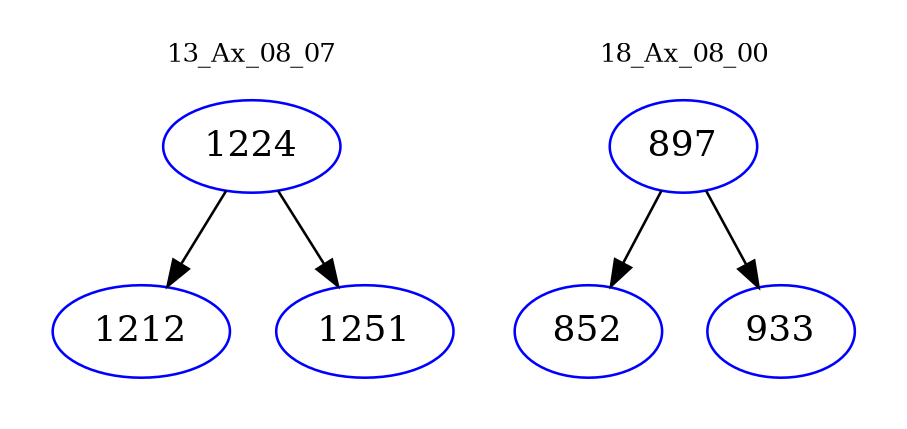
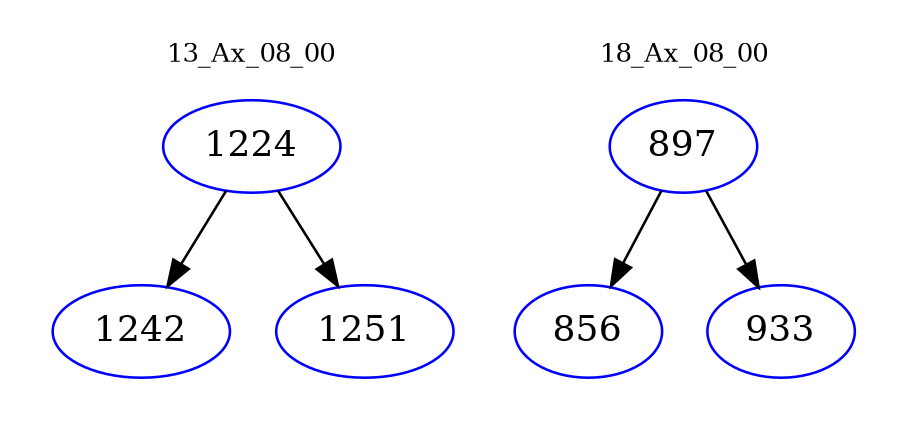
(252, 55) -> (252, 55)
(141, 331) -> (141, 331)
(588, 331) -> (588, 331)
